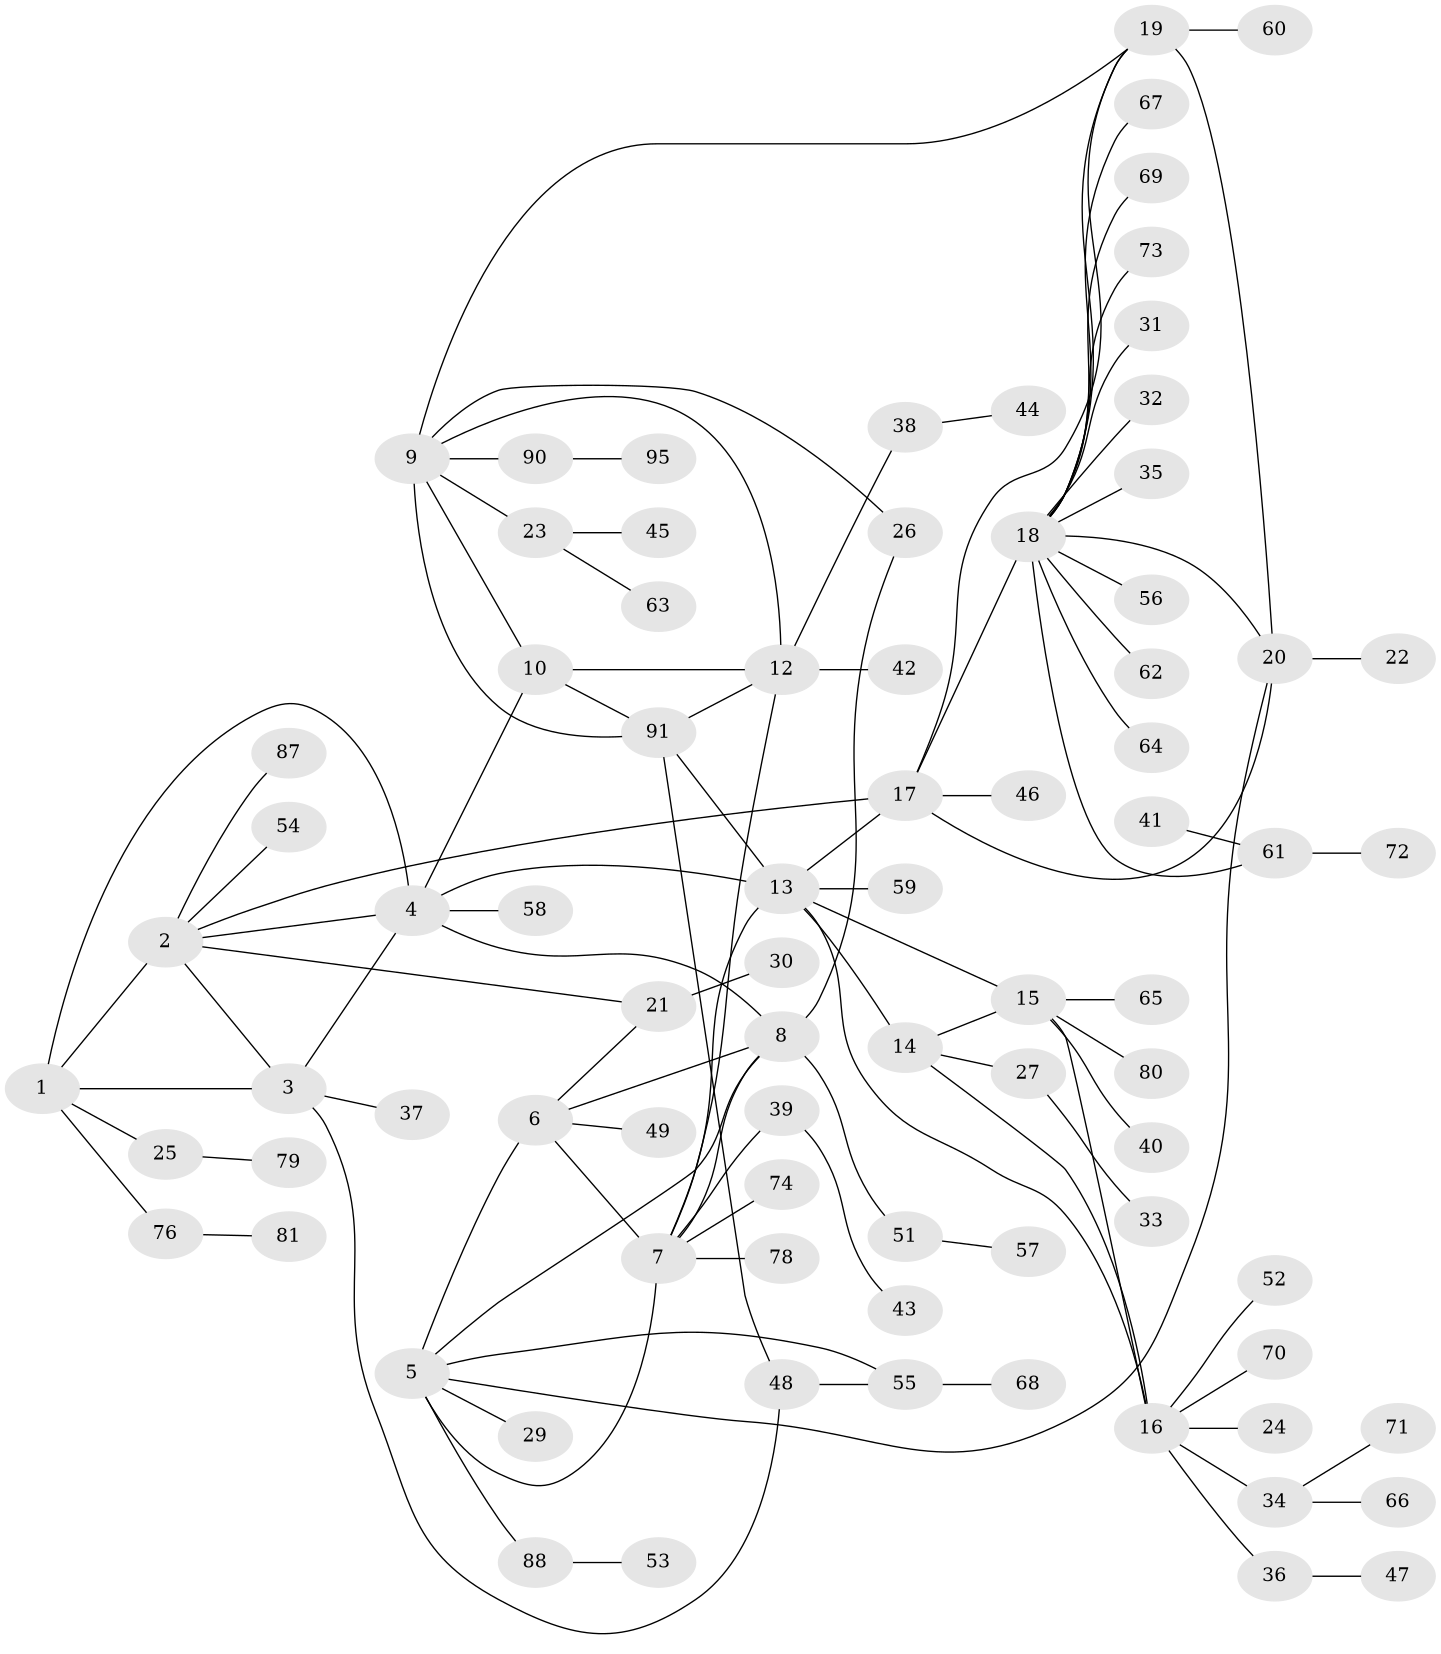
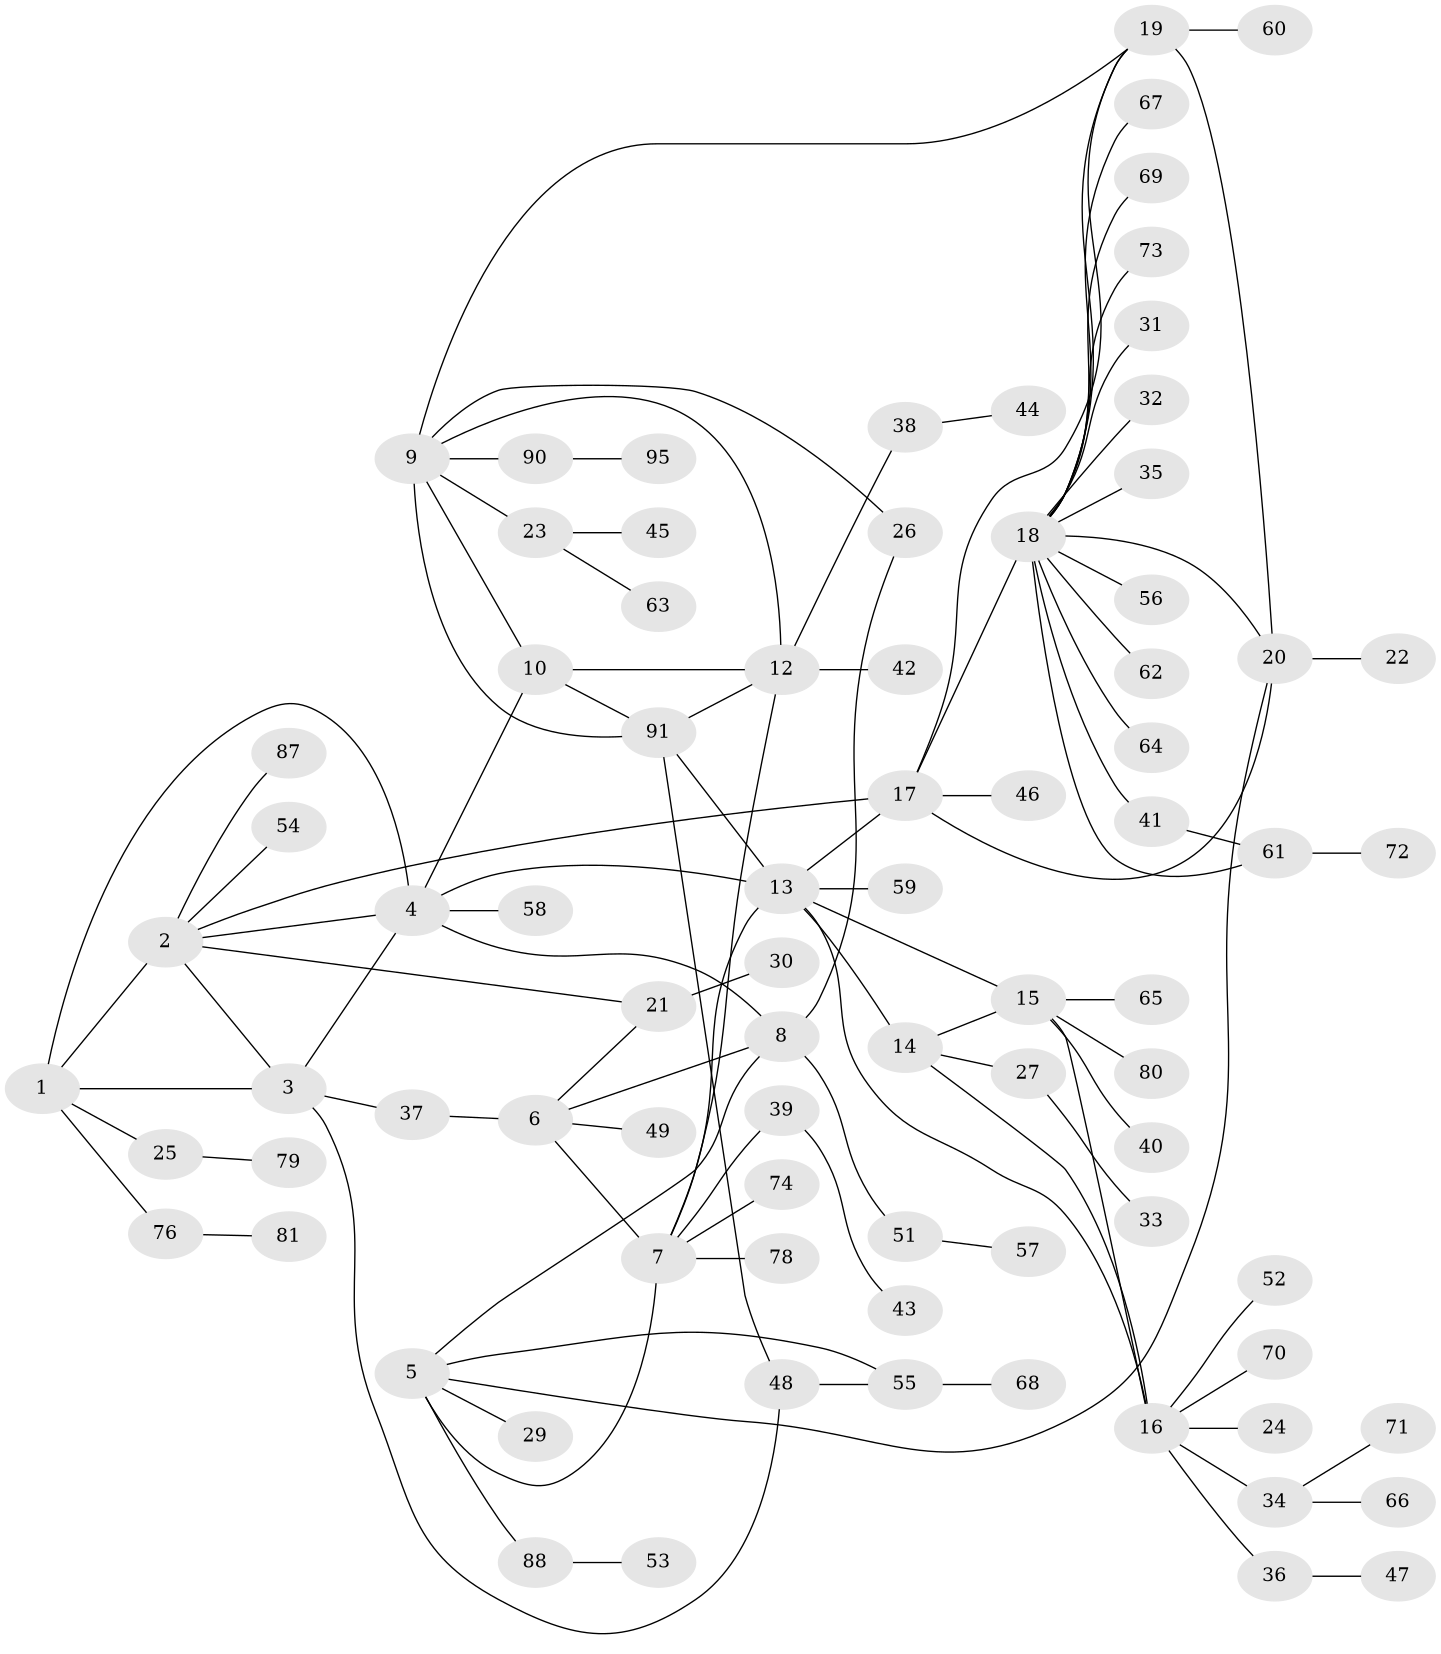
none -> (1070, 687)
(716, 1161) -> none
(466, 1244) -> (474, 1117)
